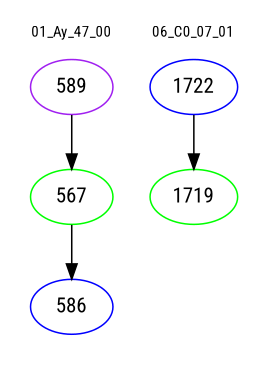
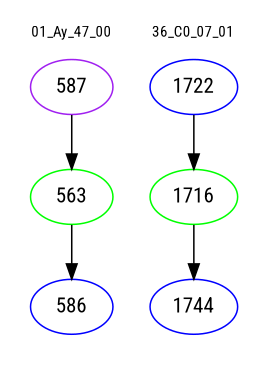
(194, 33) -> (194, 33)
(72, 87) -> (72, 87)
(72, 197) -> (72, 197)
(194, 197) -> (194, 197)
none -> (194, 307)
